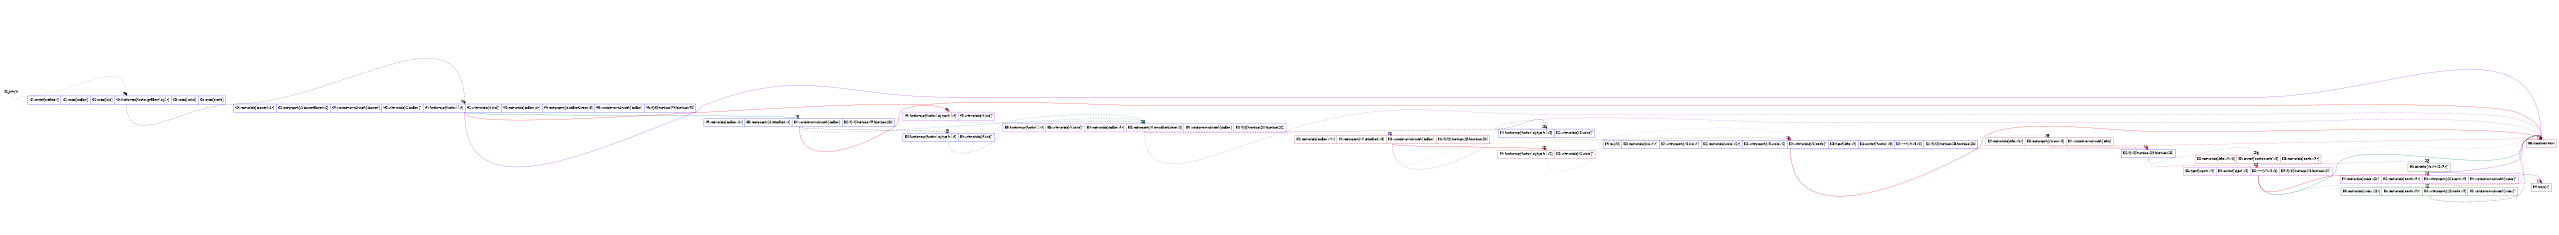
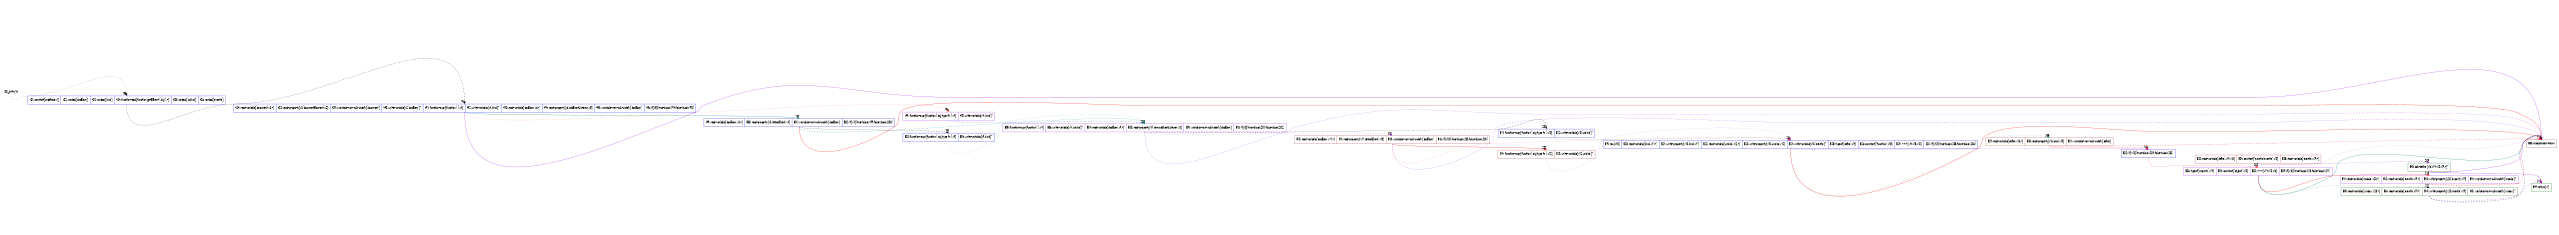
(706, 112) -> (706, 112)
(1036, 118) -> (1036, 118)
(2202, 153) -> none
(2487, 200) -> (2487, 200)
